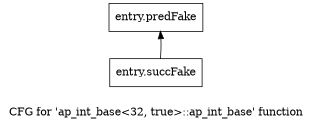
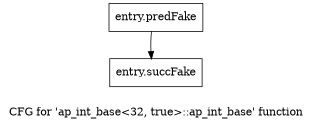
(161, 49) -> (151, 41)
